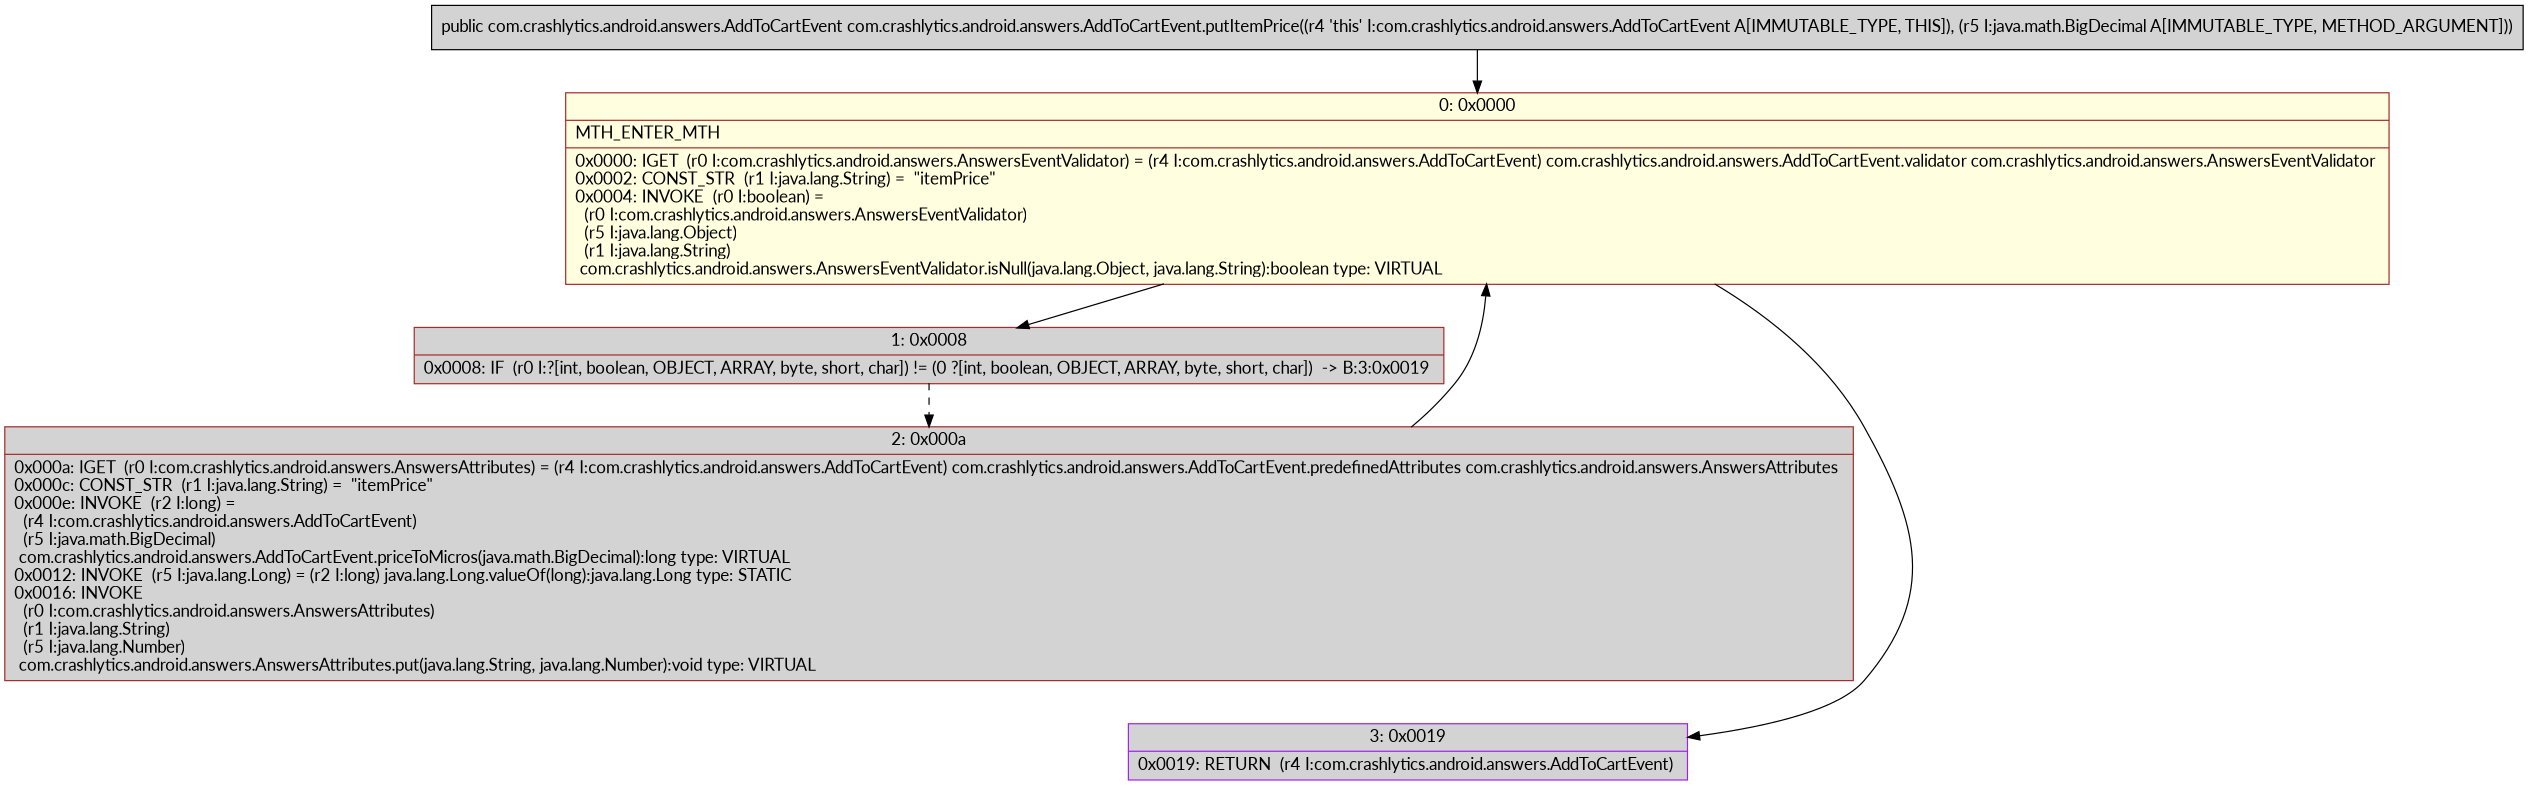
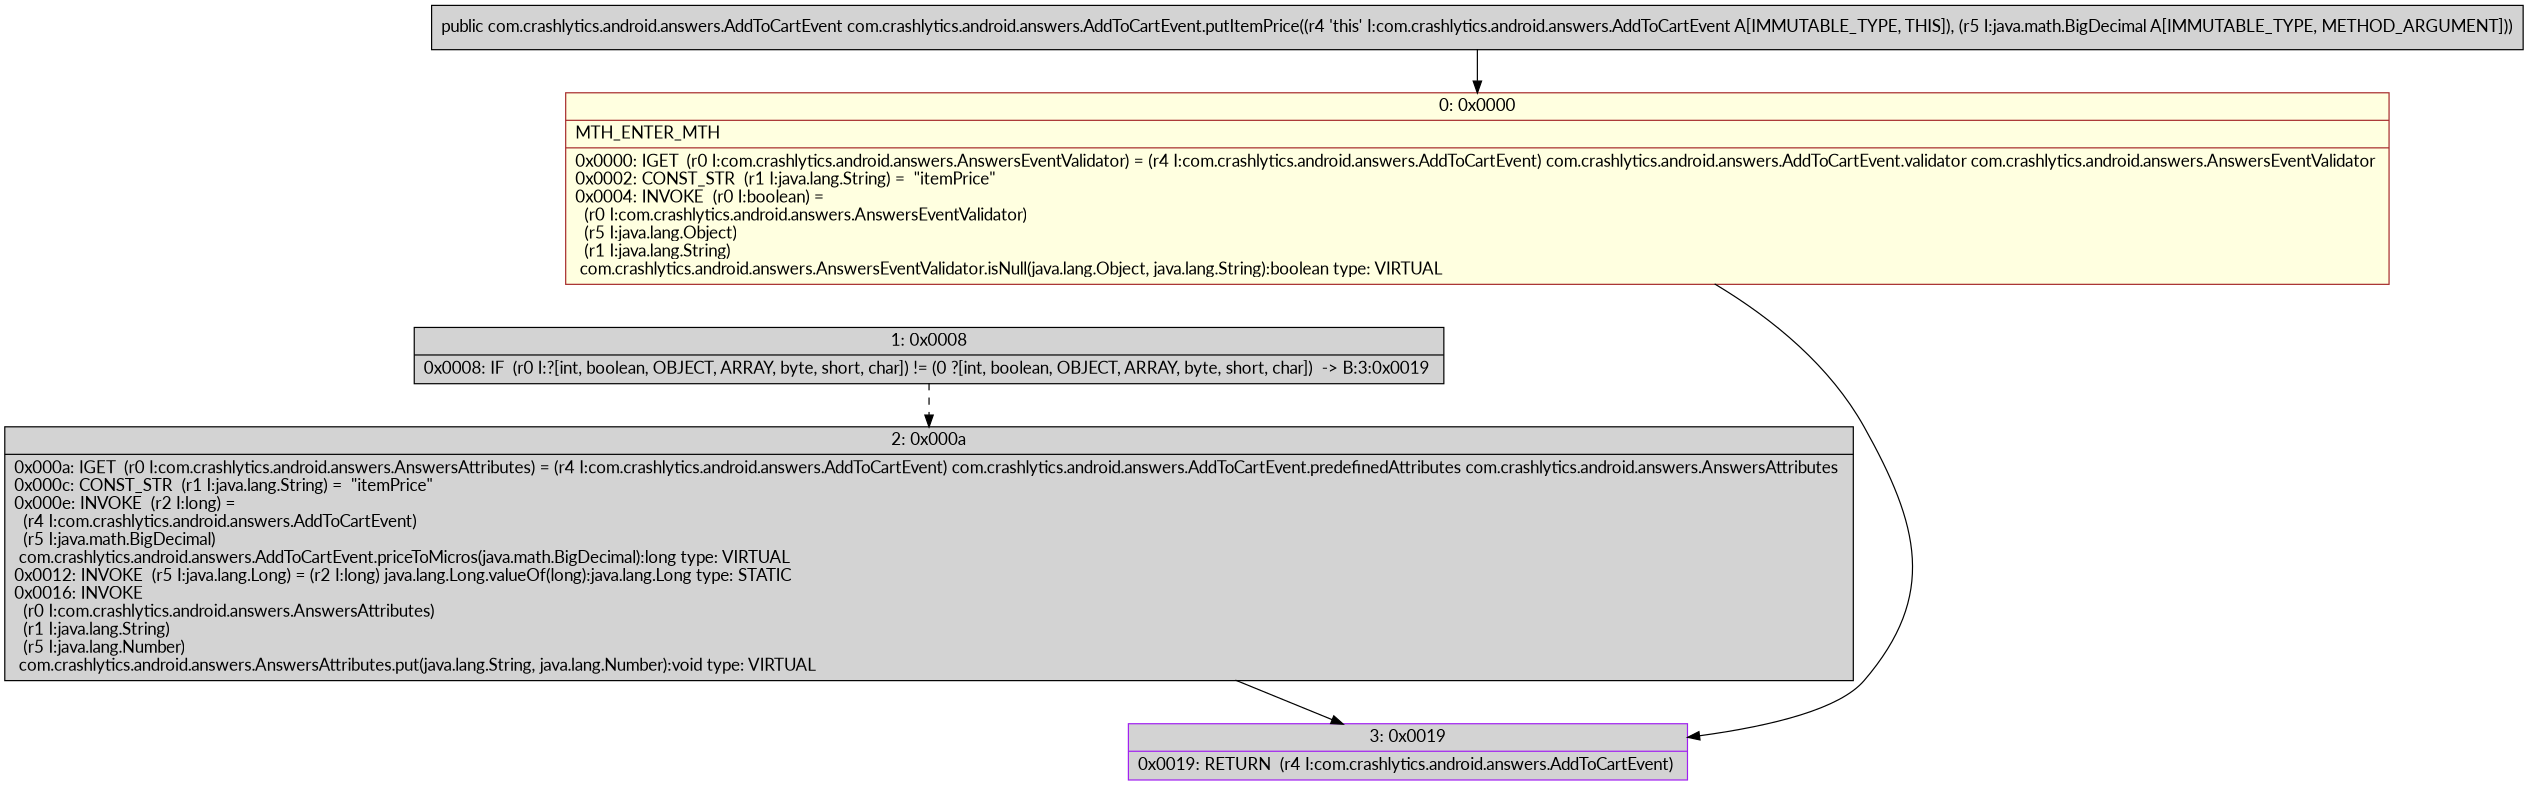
(1096, 304) -> none
(929, 356) -> (929, 356)
(1464, 370) -> (1284, 700)
(929, 554) -> (929, 554)
